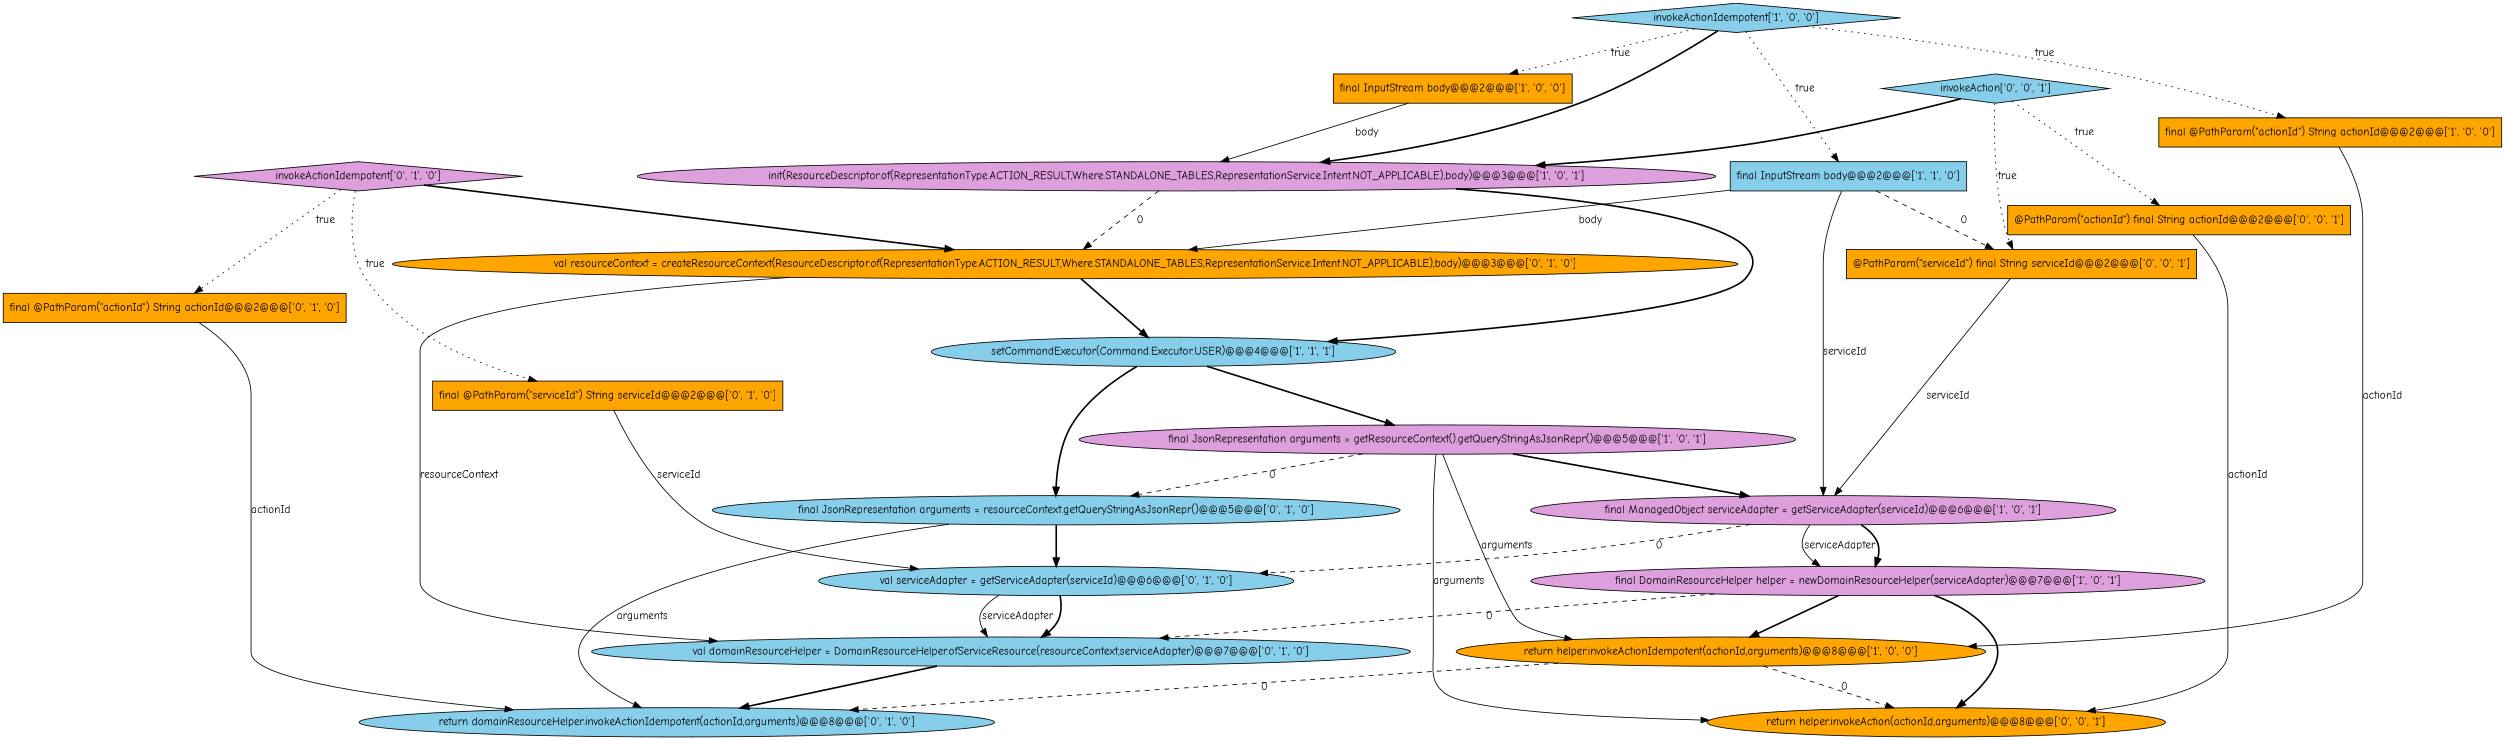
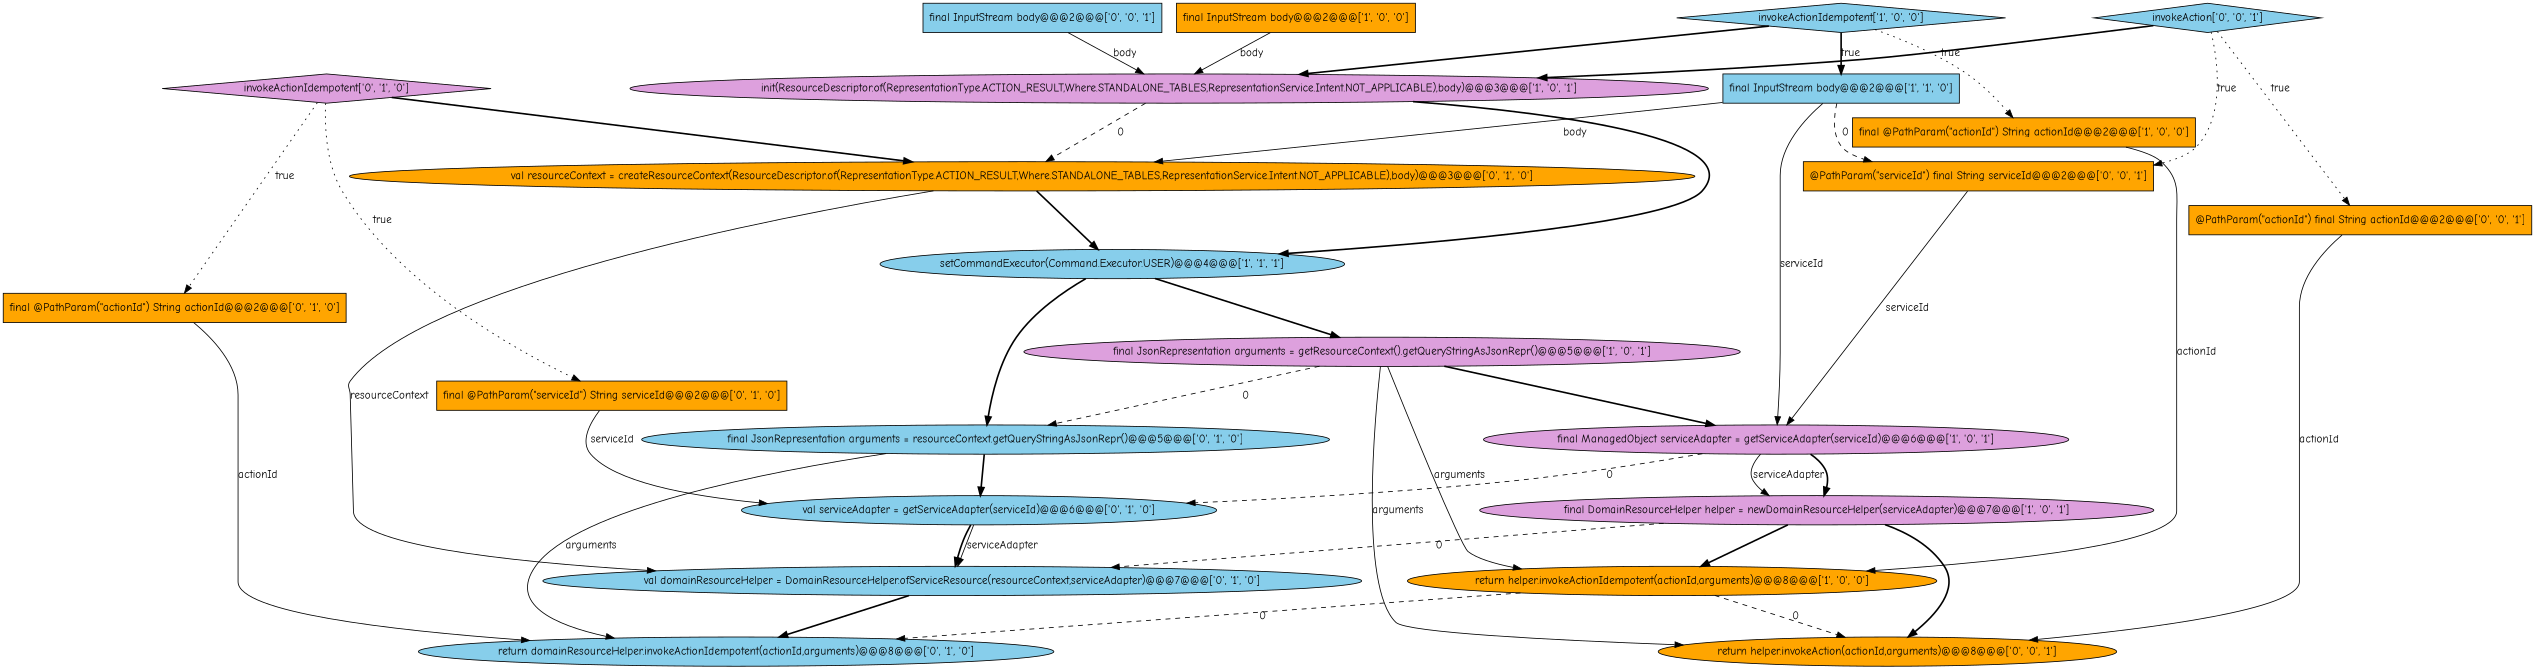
none -> (1042, 18)
(1606, 50) -> none
(1790, 93) -> (1841, 49)
